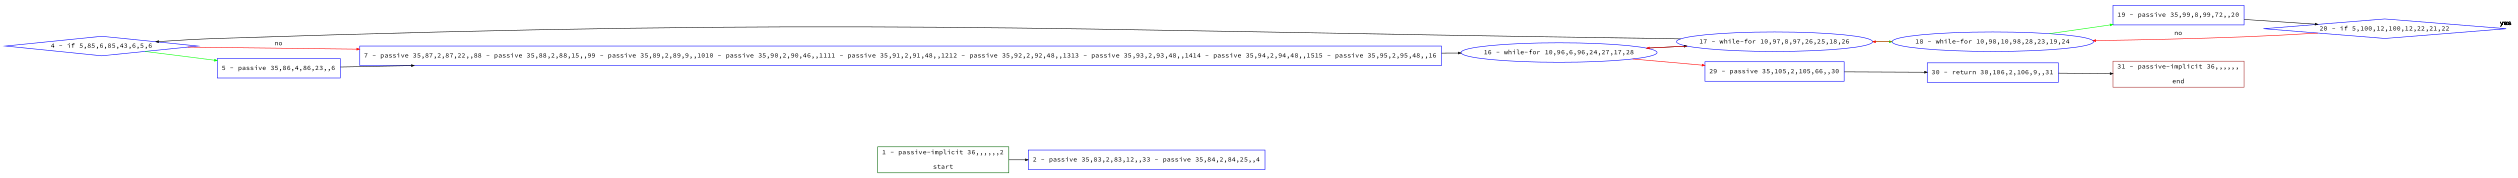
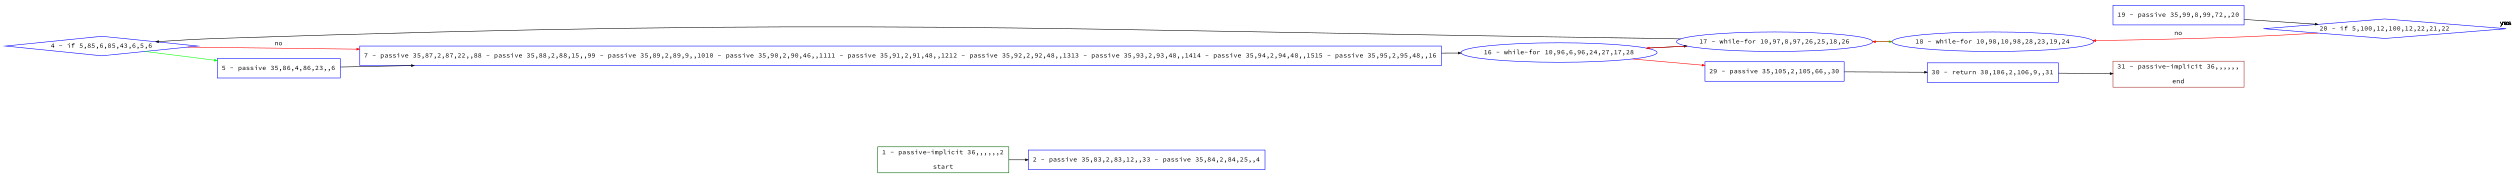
(2080, 29) -> none
